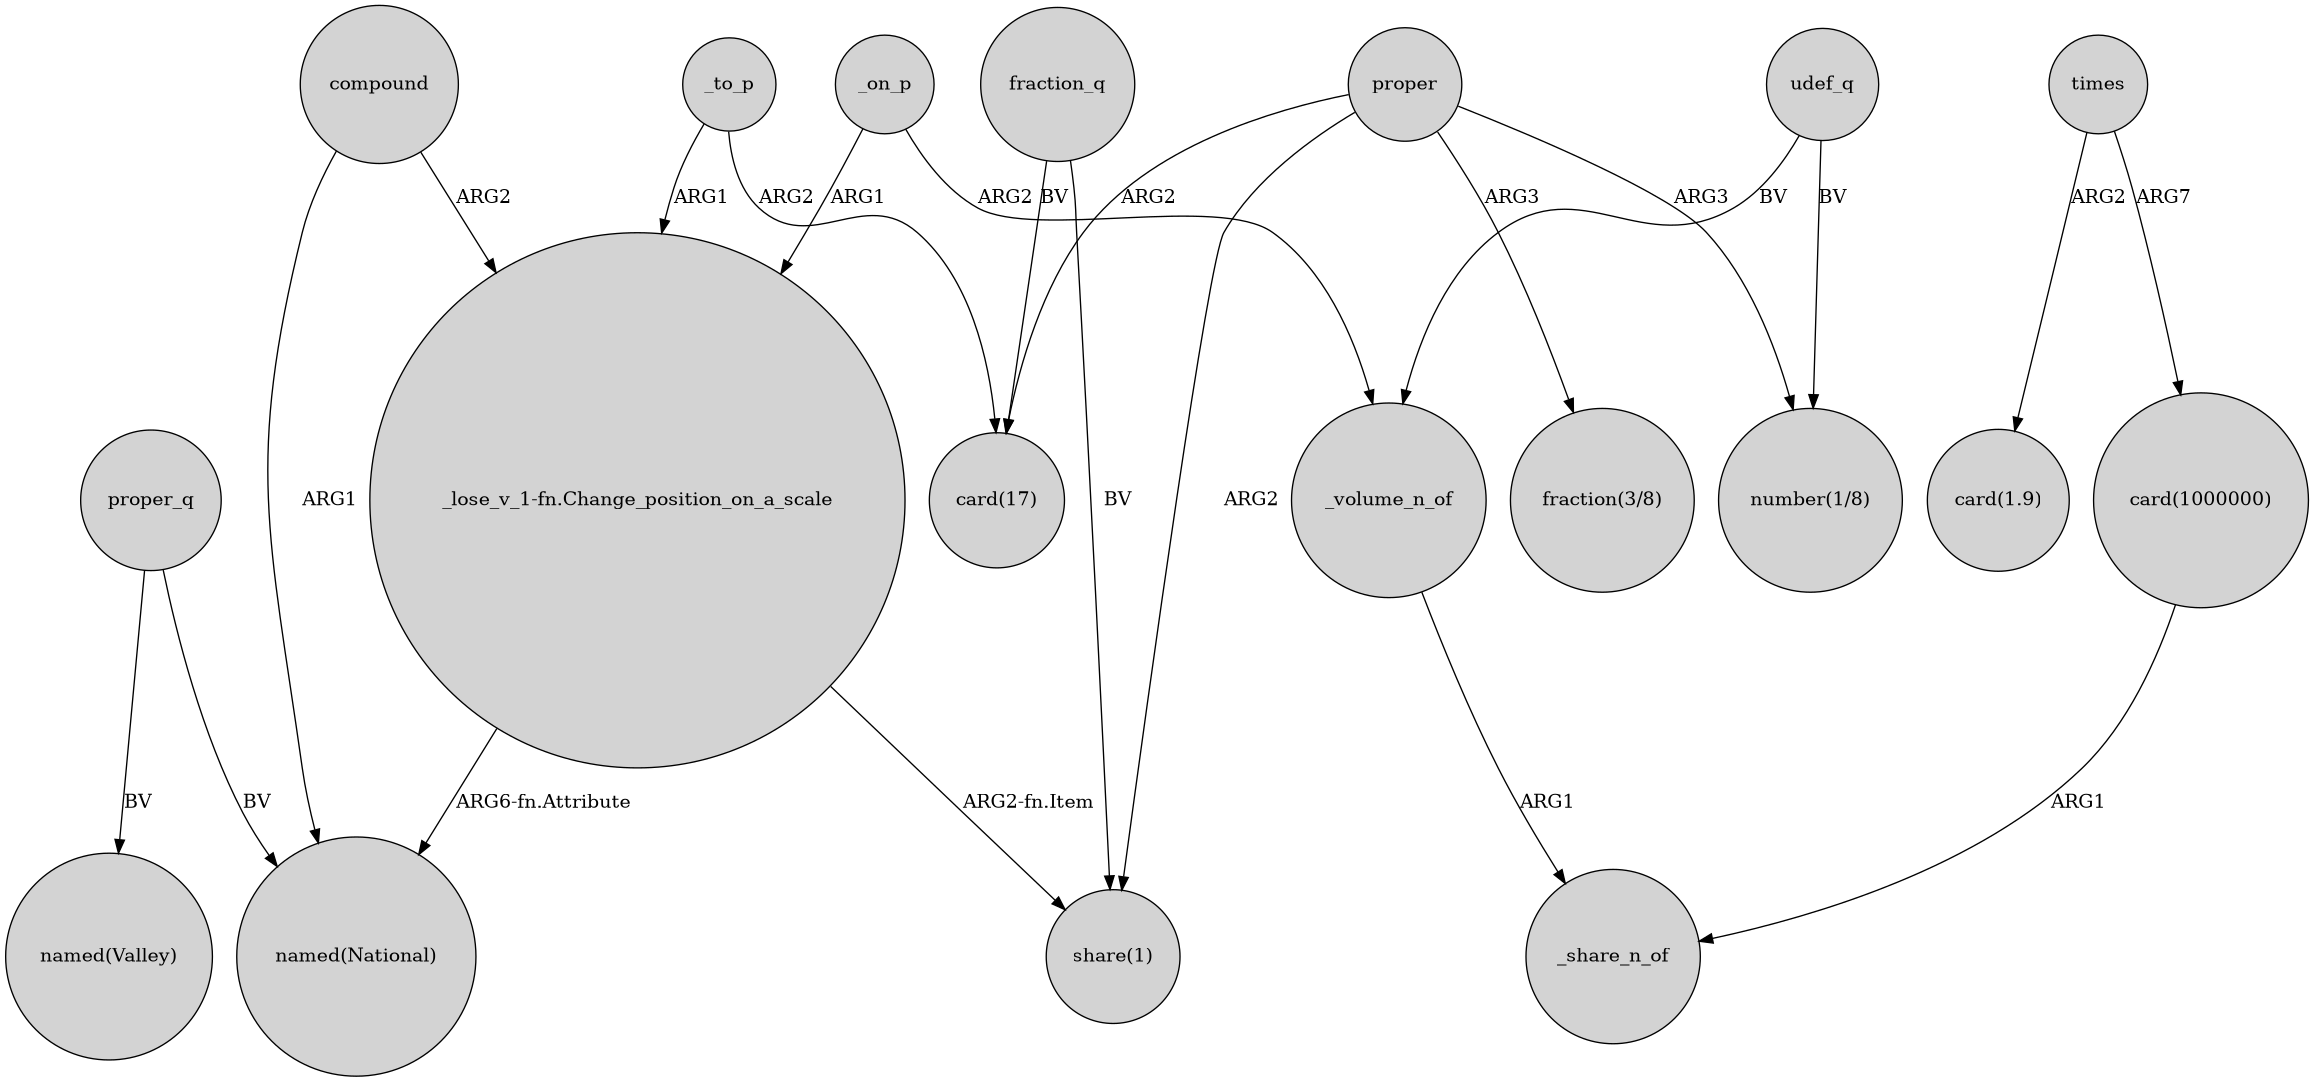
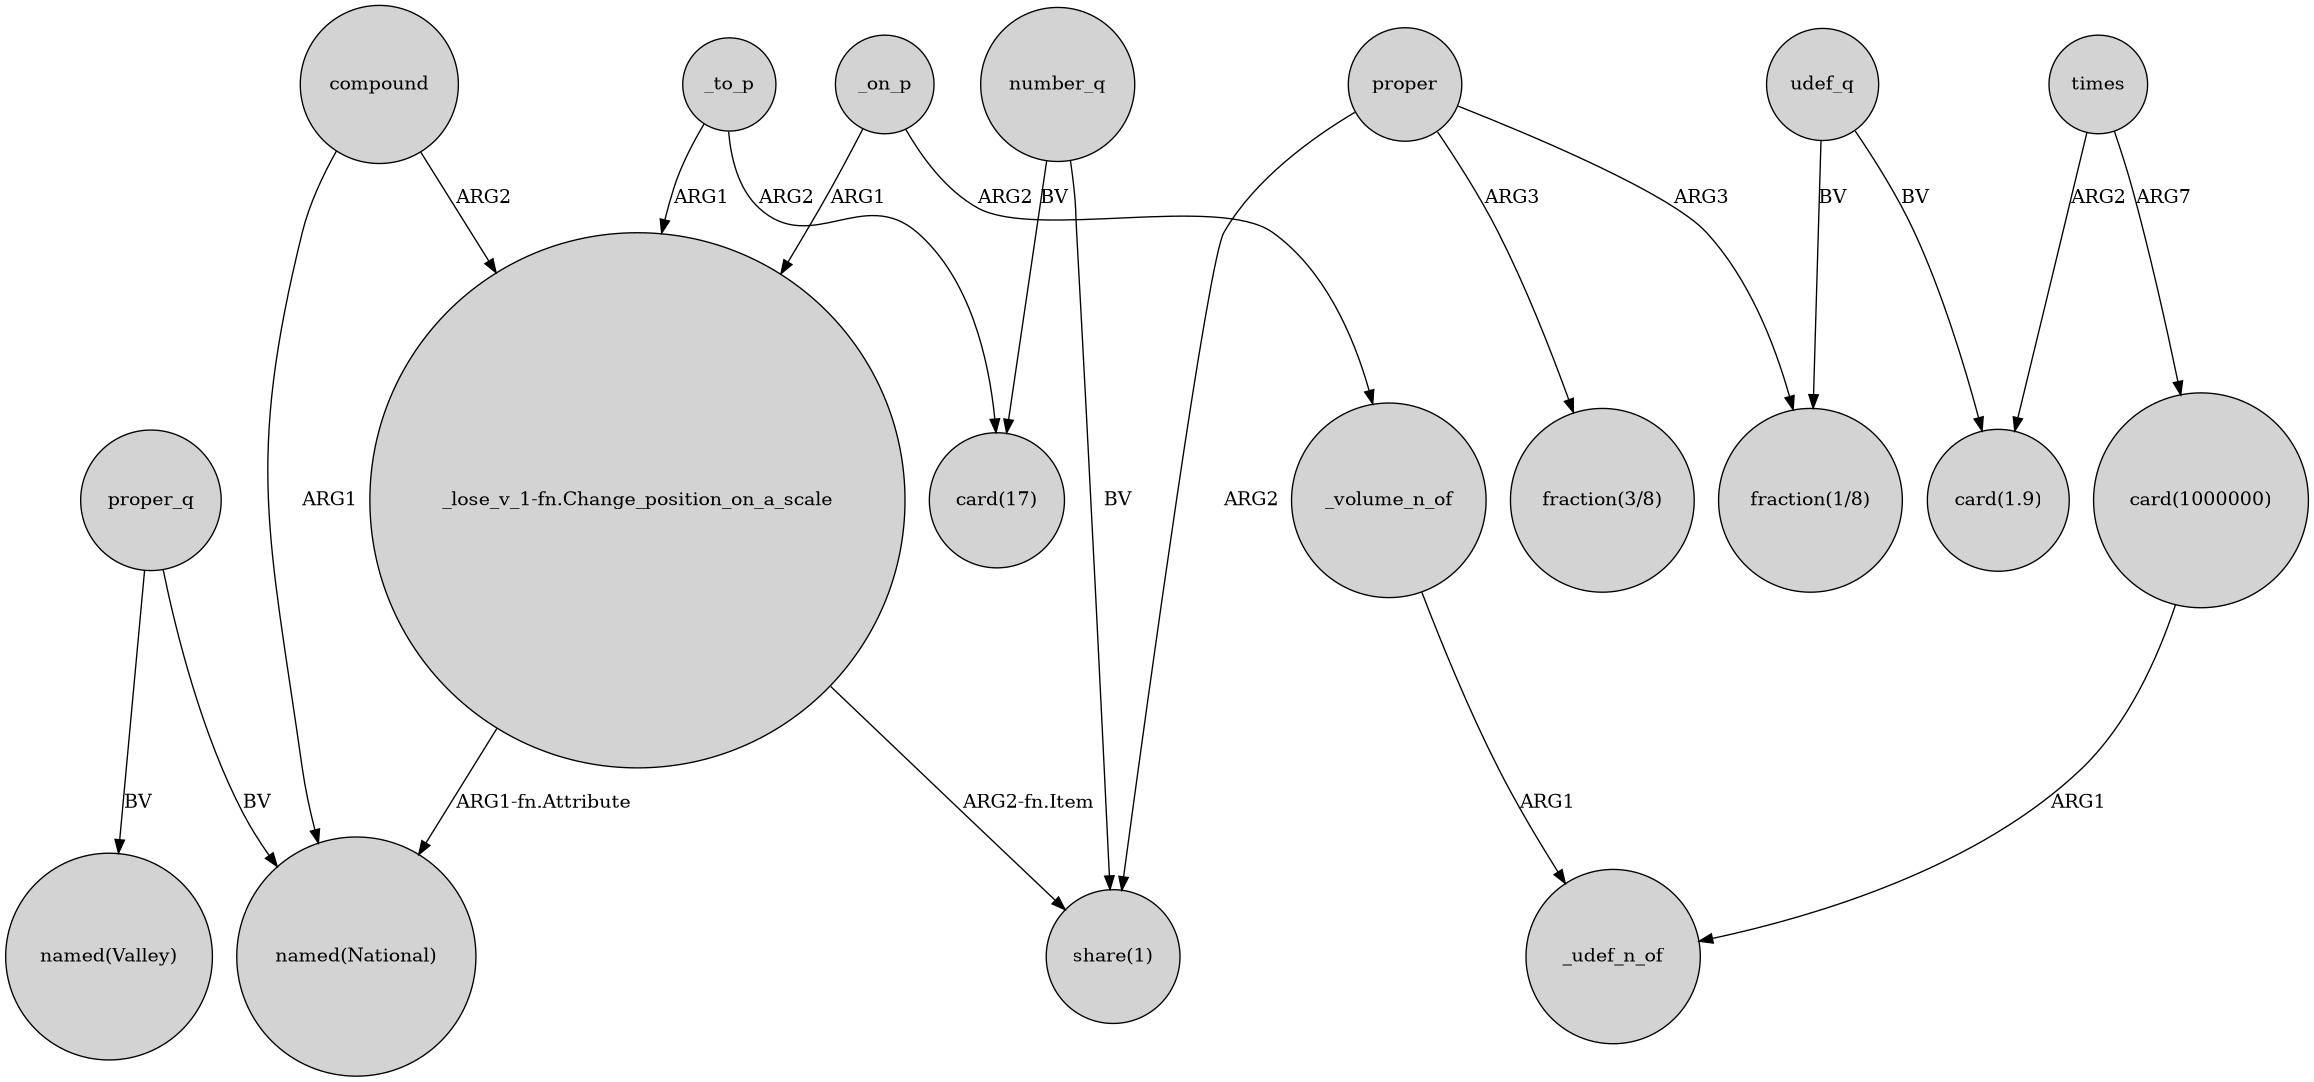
(1058, 84) -> (1058, 84)
(1119, 196) -> none
(1572, 210) -> (1930, 269)
(1810, 500) -> (1810, 500)
(544, 803) -> (544, 803)
(1613, 957) -> (1613, 957)
